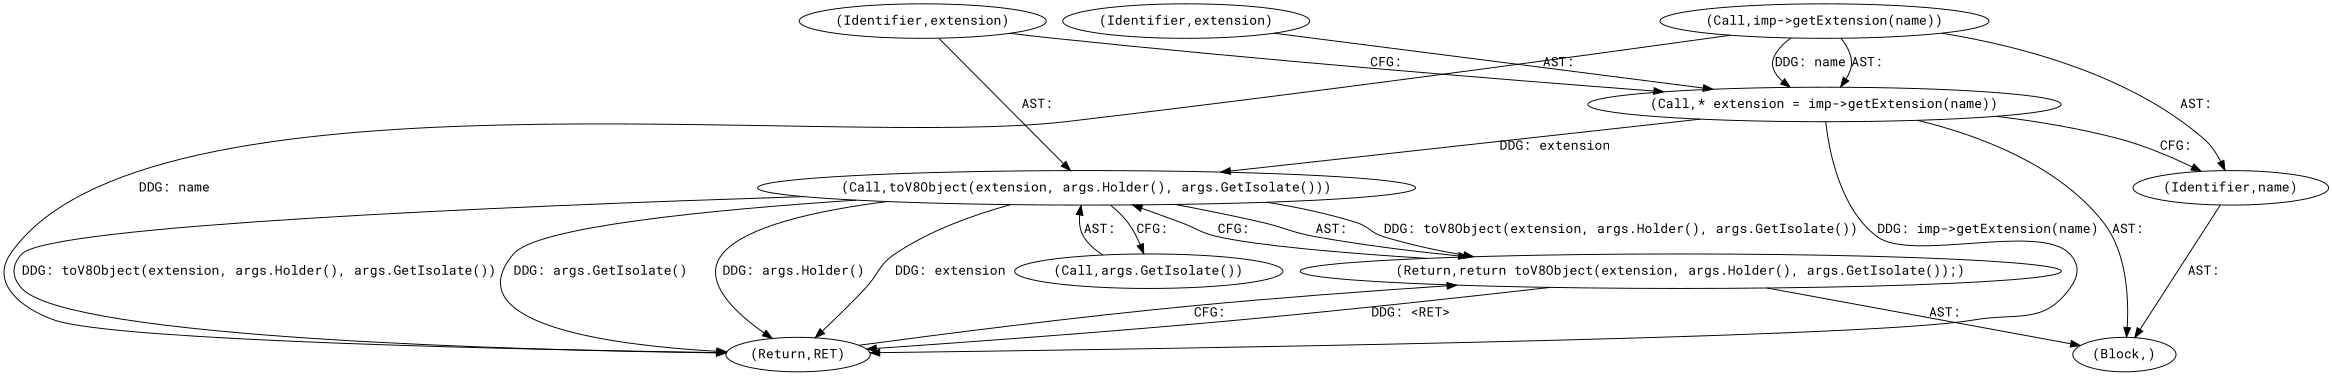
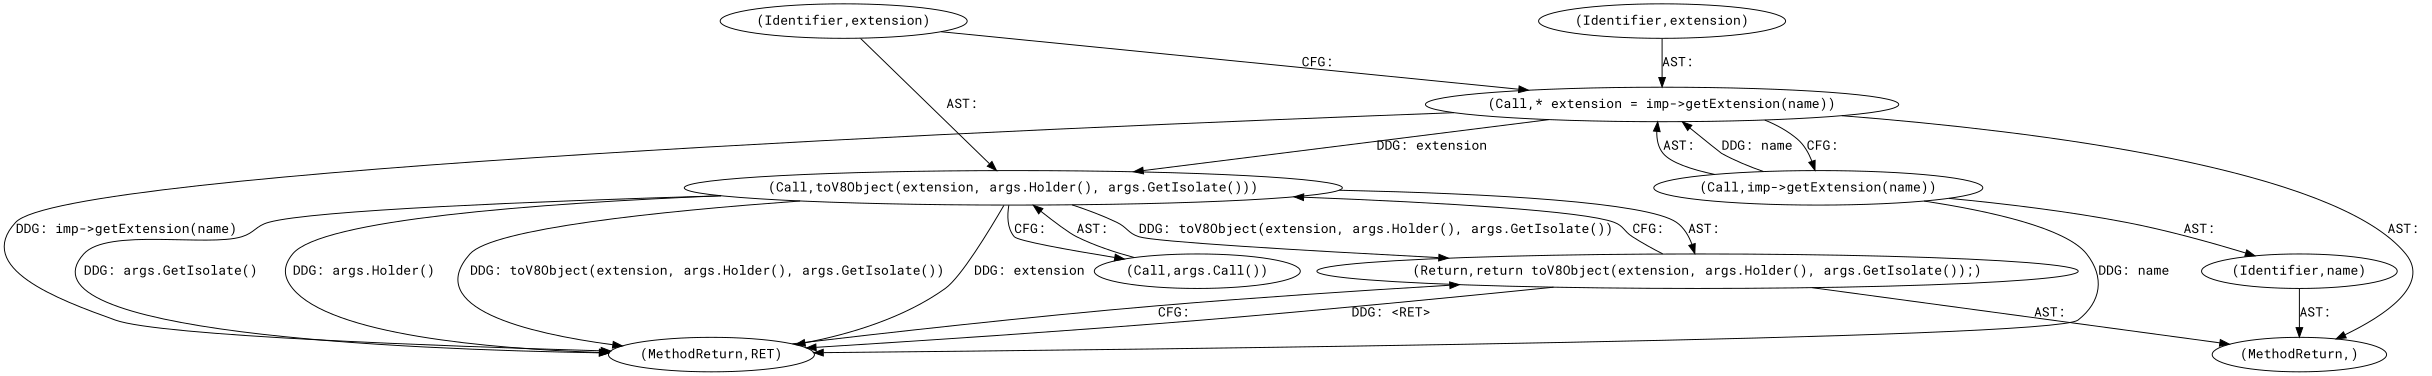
(2097, 133) -> (1793, 136)
(1149, 271) -> (1197, 271)
(798, 355) -> (711, 355)
(2124, 355) -> (2299, 355)
